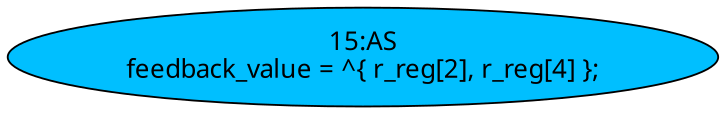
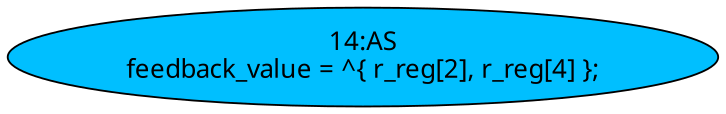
(363, 57) -> (363, 57)
